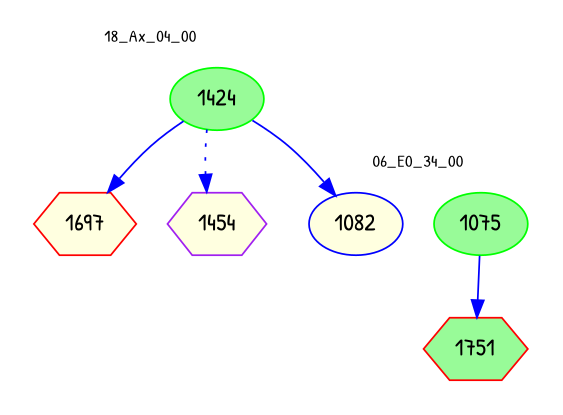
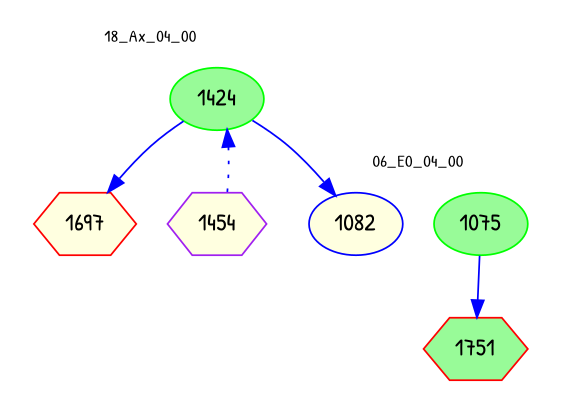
(205, 152) -> (229, 169)
(418, 162) -> (418, 162)
